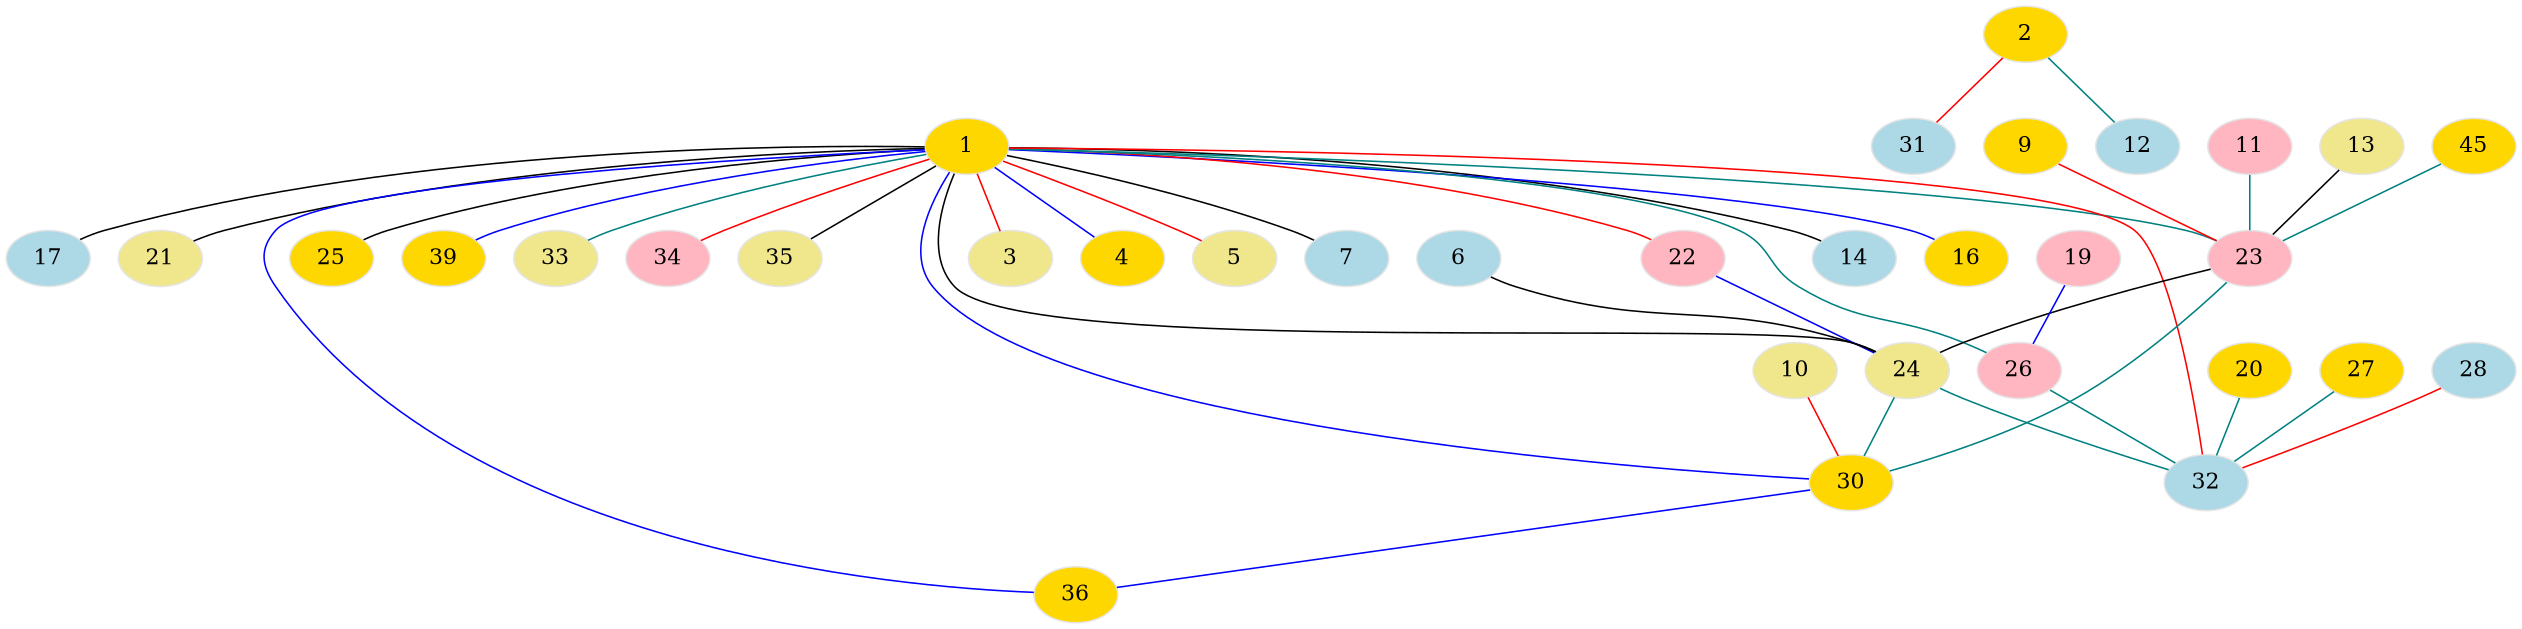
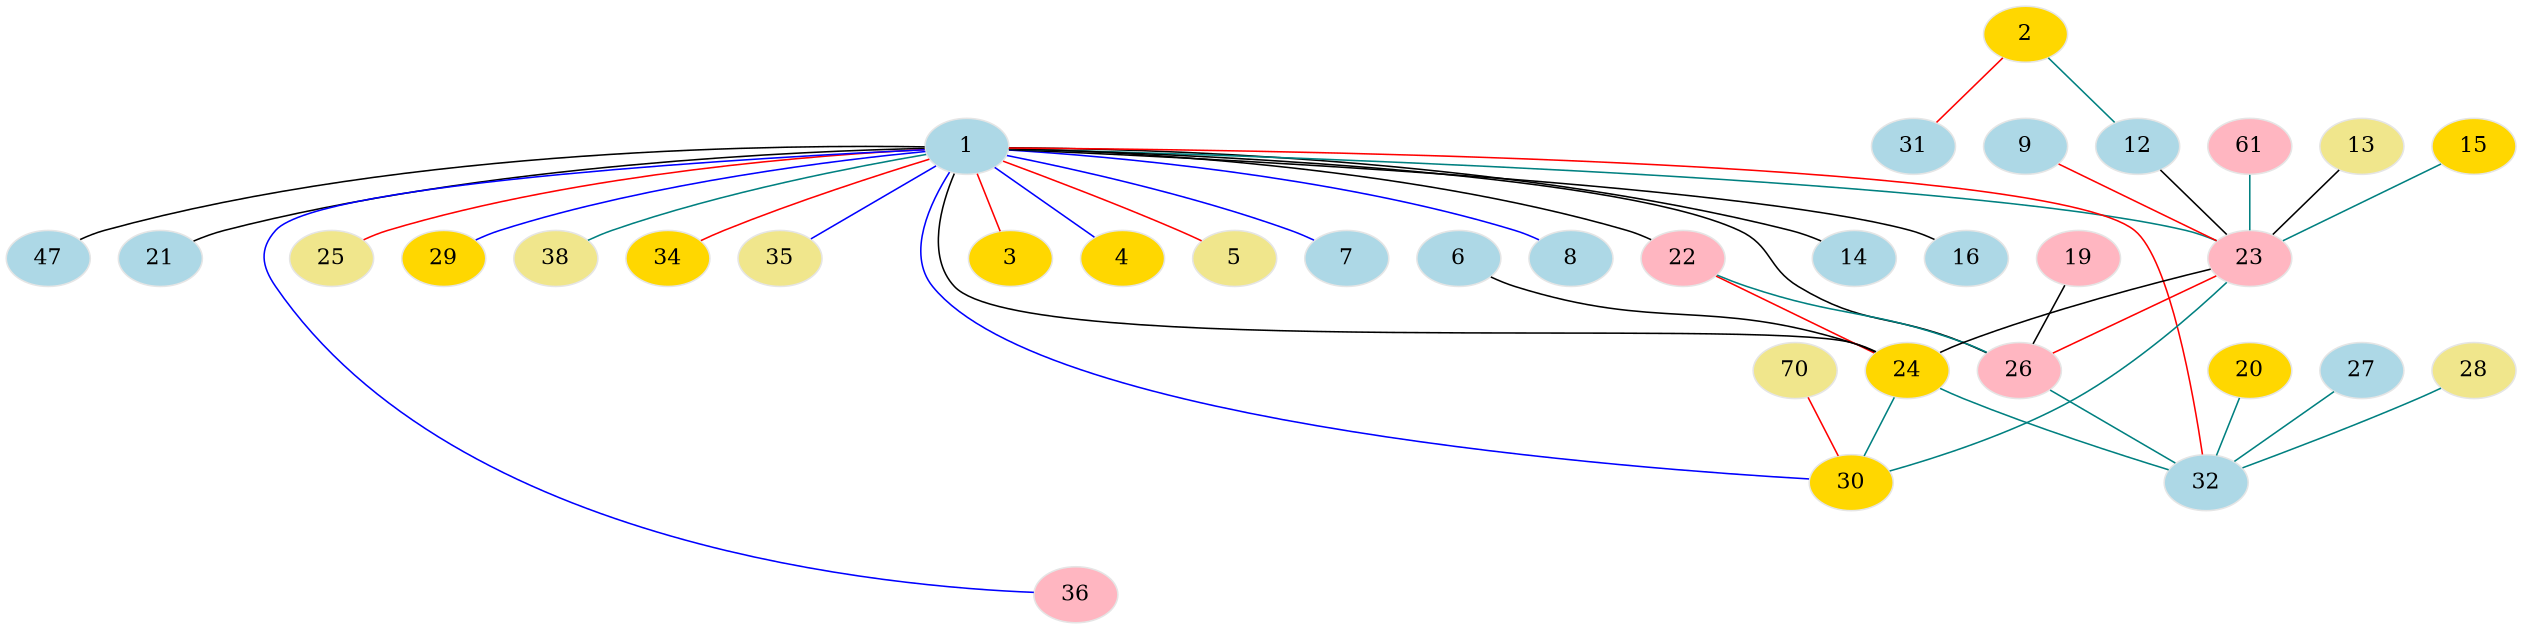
(967, 146) -> (967, 146)
(2026, 146) -> (2026, 146)
(2250, 146) -> (2250, 146)
(2474, 146) -> (2474, 146)
(641, 177) -> (641, 177)
(1382, 180) -> (1382, 180)
(1162, 191) -> (1162, 191)
(1660, 193) -> (1660, 193)
(873, 202) -> (873, 202)
none -> (2194, 202)
(1741, 232) -> (1741, 232)
(48, 258) -> (48, 258)
(160, 258) -> (160, 258)
(332, 258) -> (332, 258)
(444, 258) -> (444, 258)
(556, 258) -> (556, 258)
(668, 258) -> (668, 258)
(1010, 258) -> (1010, 258)
none -> (1571, 258)
(1966, 258) -> (1966, 258)
none -> (1811, 305)
(1795, 314) -> (1795, 314)
none -> (2135, 314)
(2043, 326) -> (2043, 326)
(1795, 371) -> (1795, 371)
(1907, 371) -> (1907, 371)
(2362, 371) -> (2362, 371)
(2474, 371) -> (2474, 371)
(2342, 430) -> (2342, 430)
(1463, 539) -> none
(1076, 595) -> (1076, 595)
